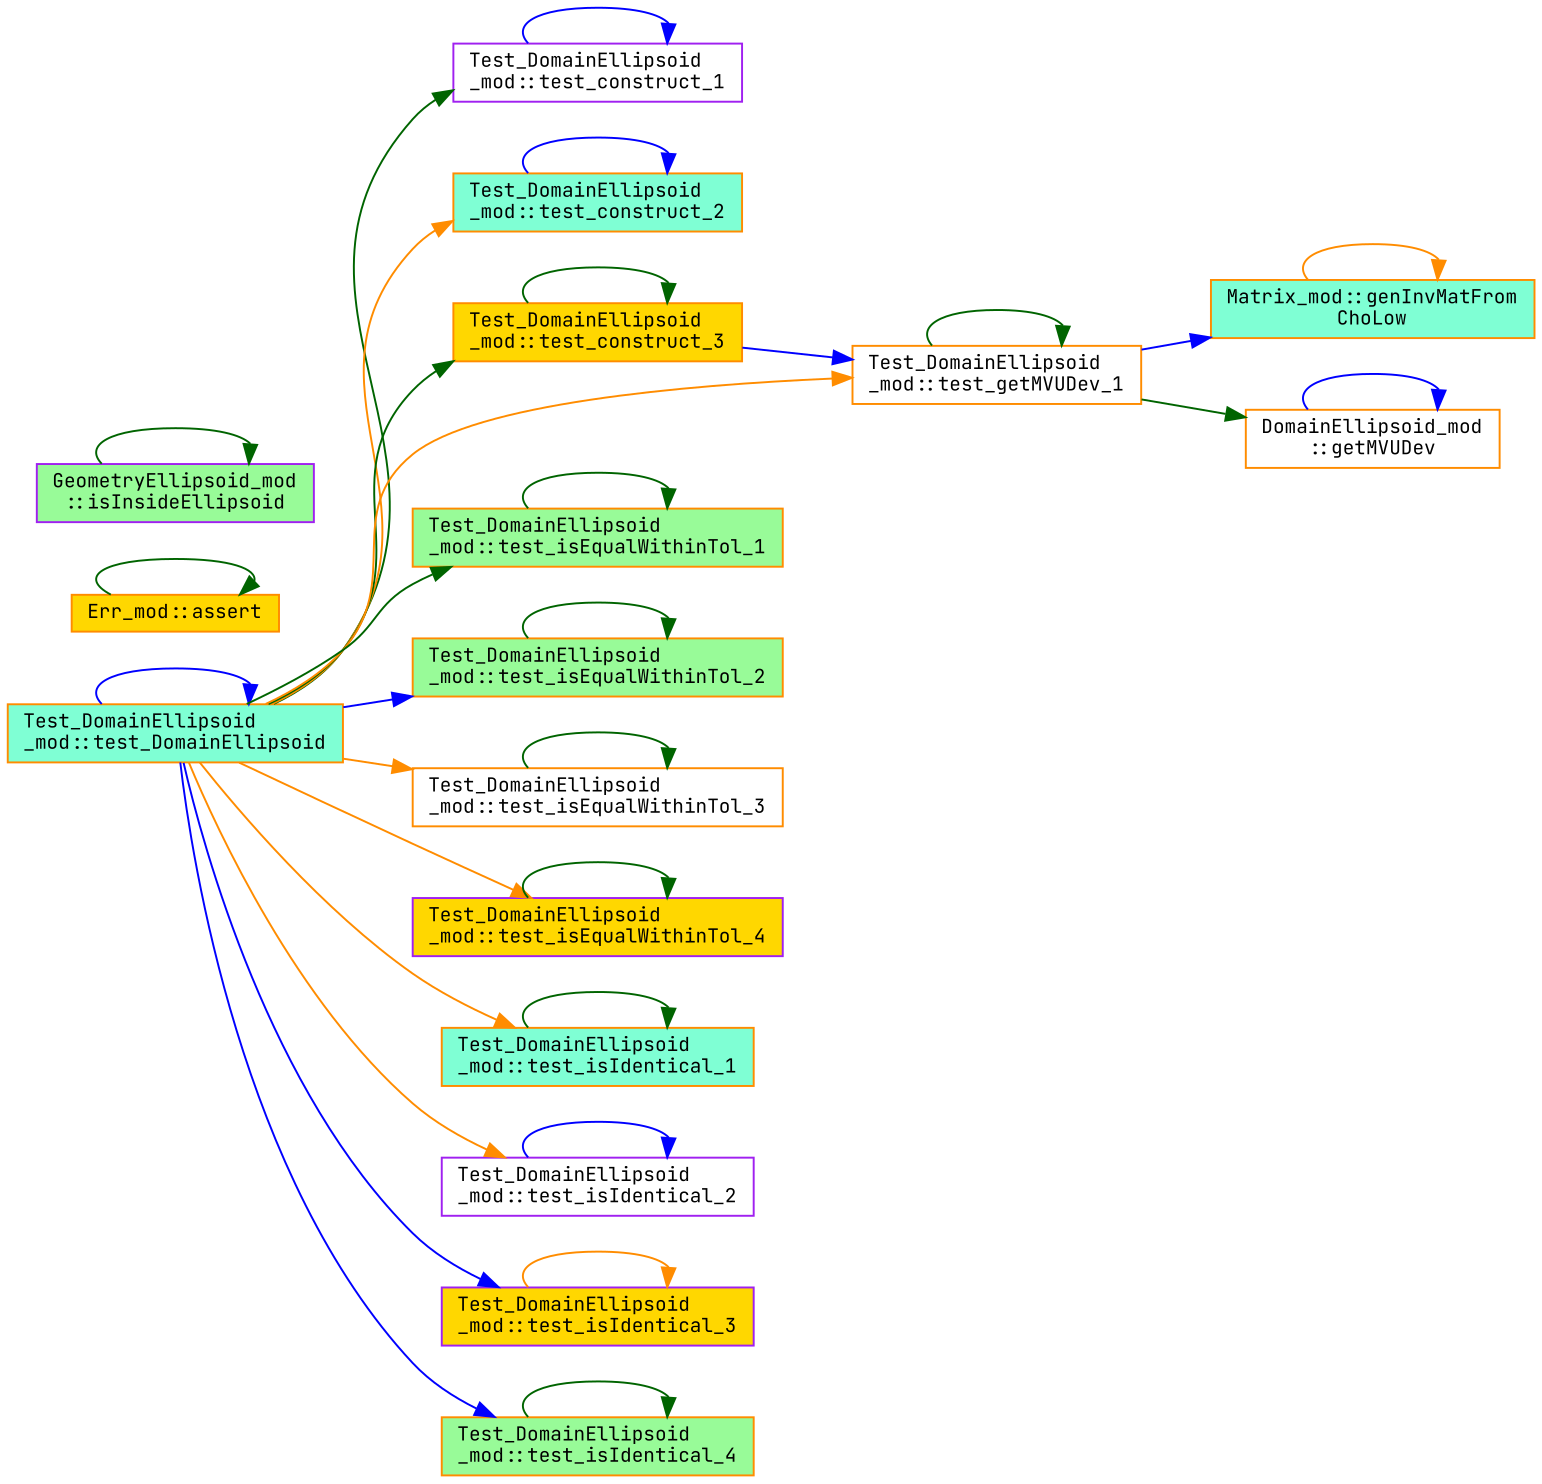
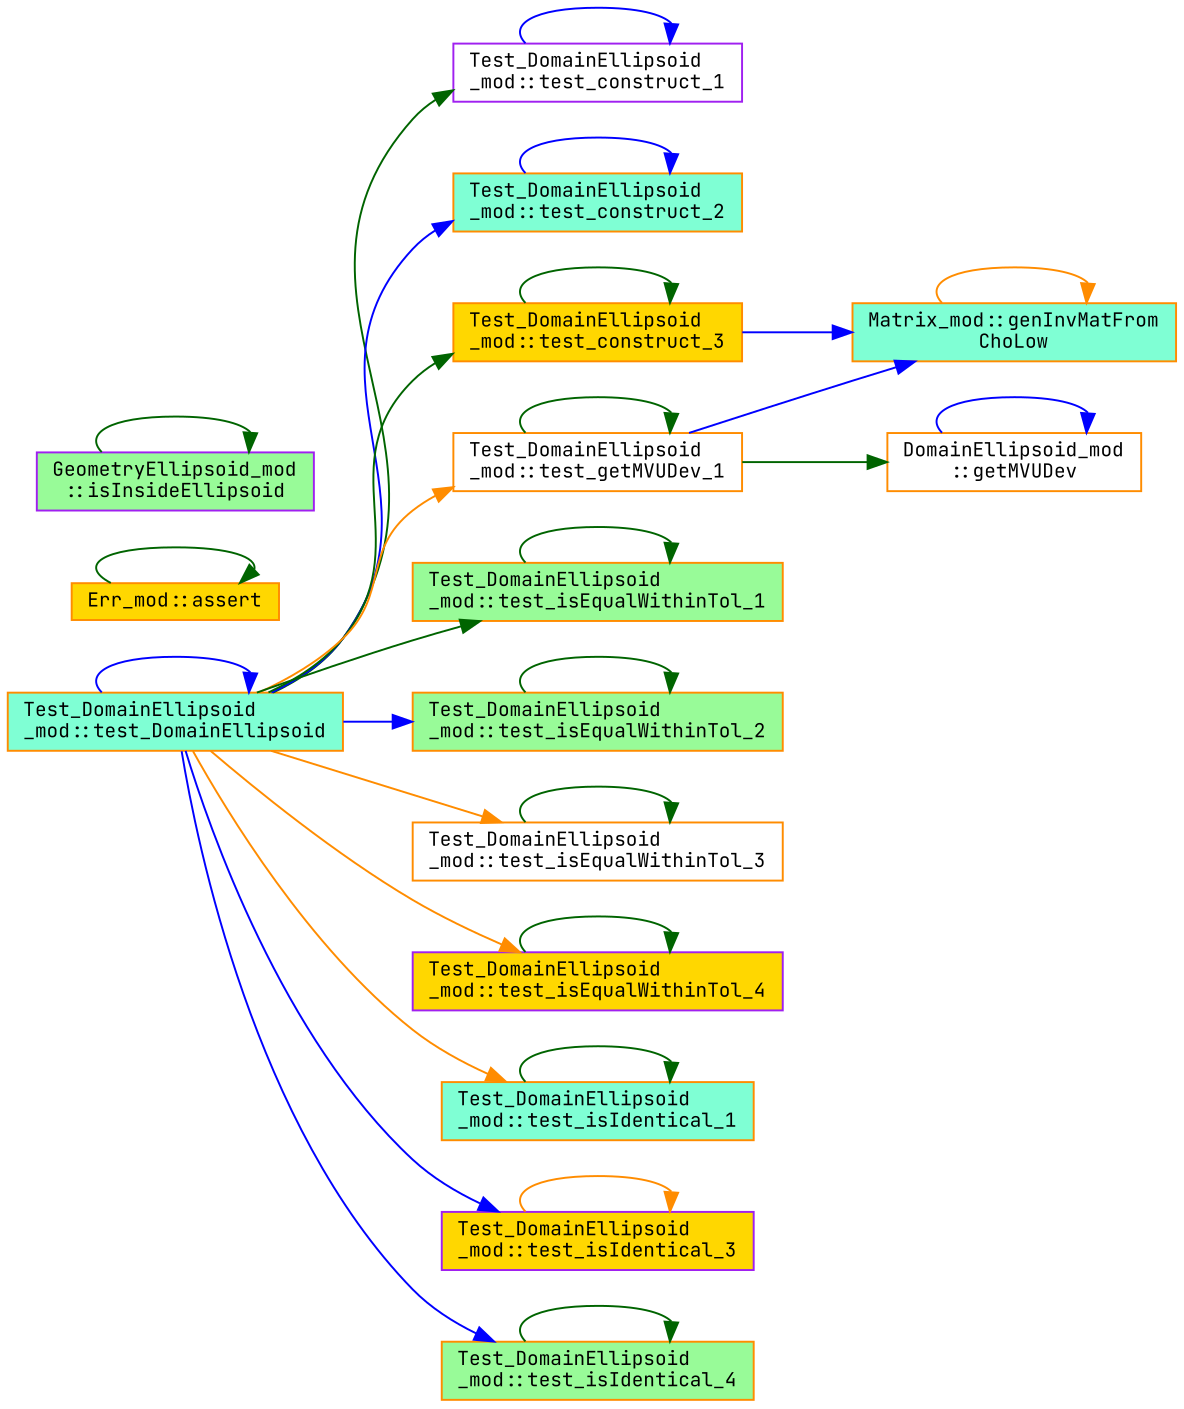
(788, 353) -> (787, 332)
(377, 478) -> (377, 472)
(598, 1187) -> none
